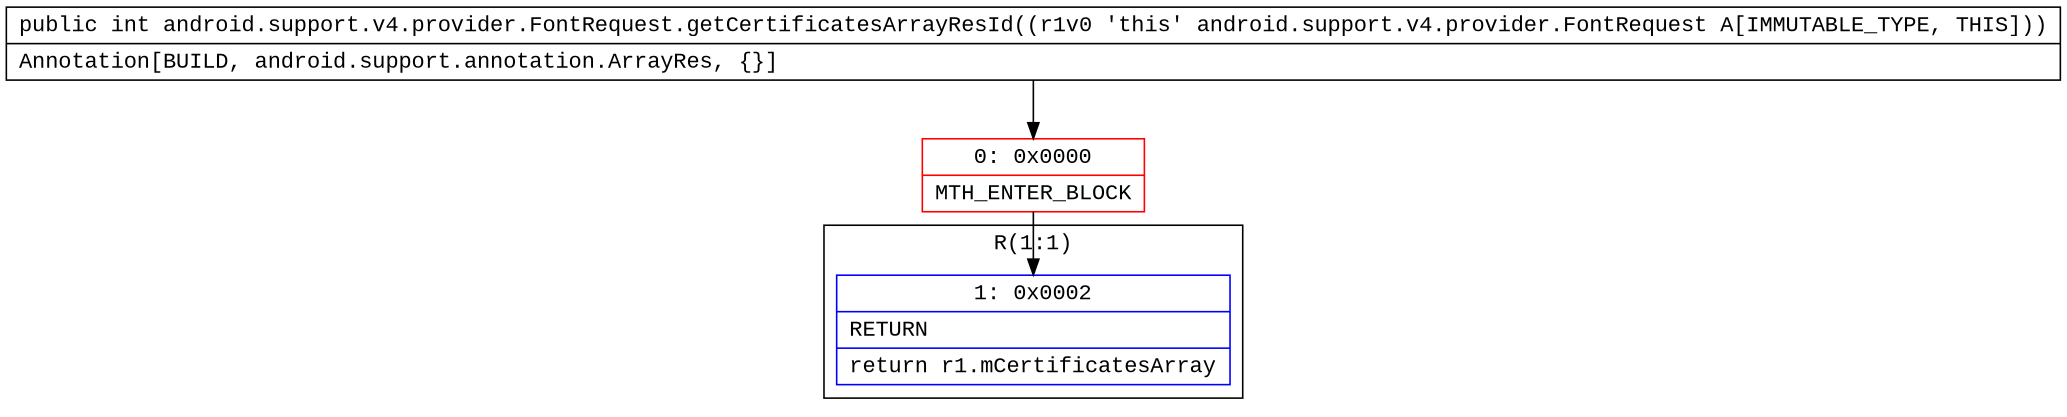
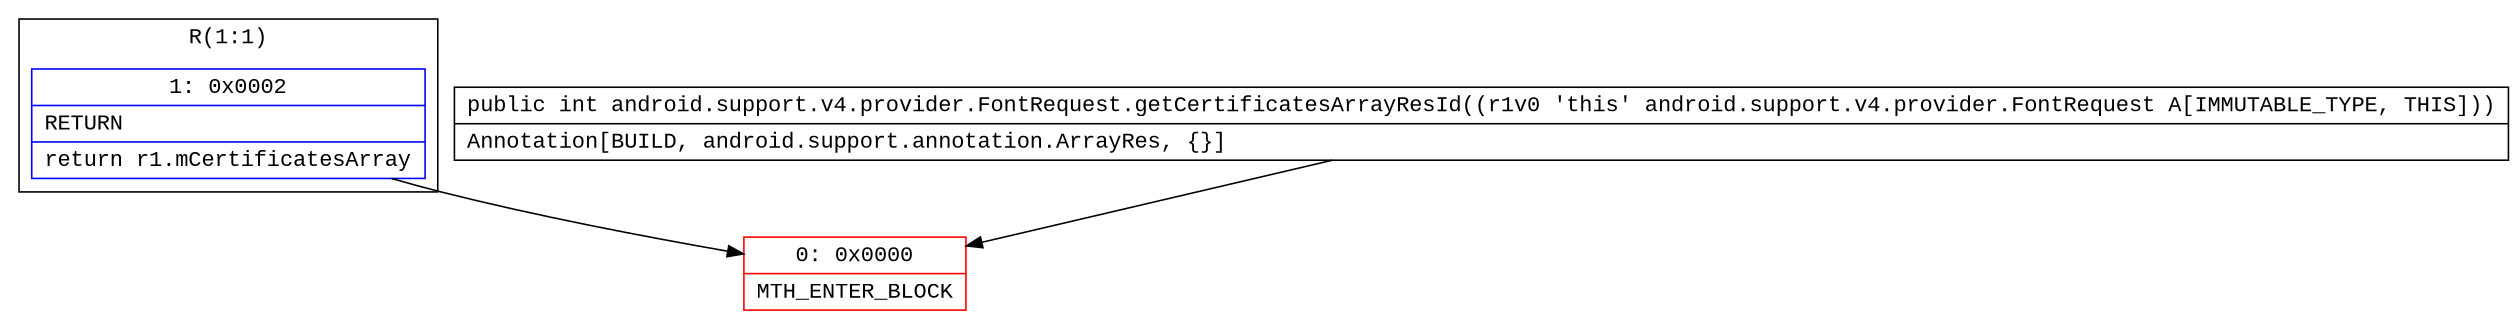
(1033, 235) -> (559, 219)
